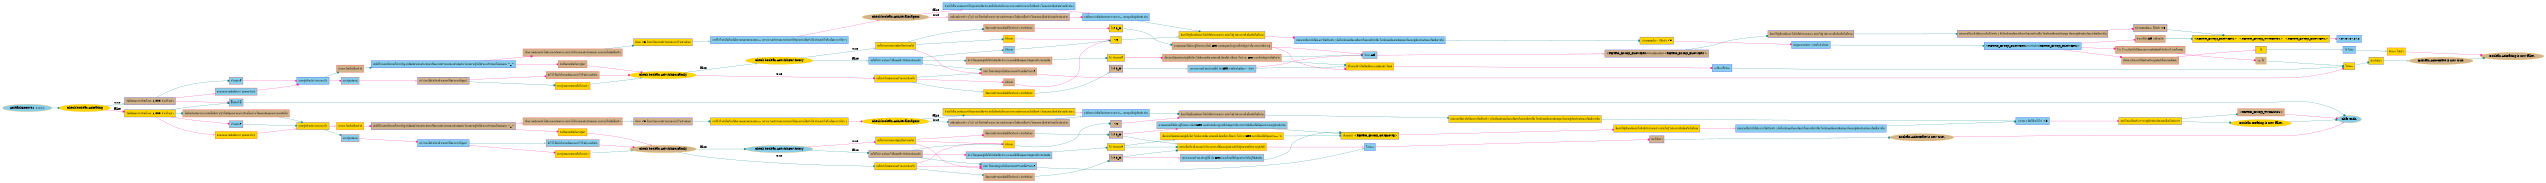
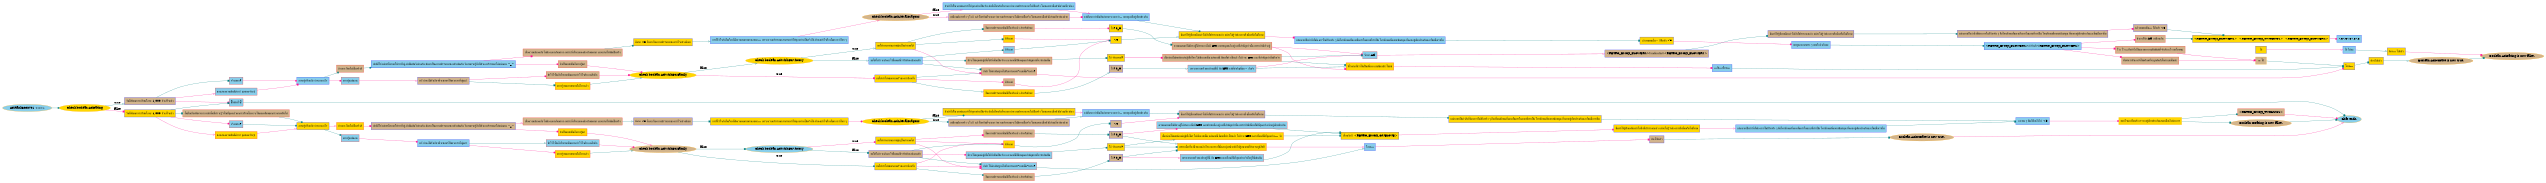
(2304, 50) -> (2304, 50)
(2396, 52) -> (2396, 52)
(2215, 53) -> (2216, 61)
(2150, 121) -> (2150, 121)
(2261, 123) -> (2261, 123)
